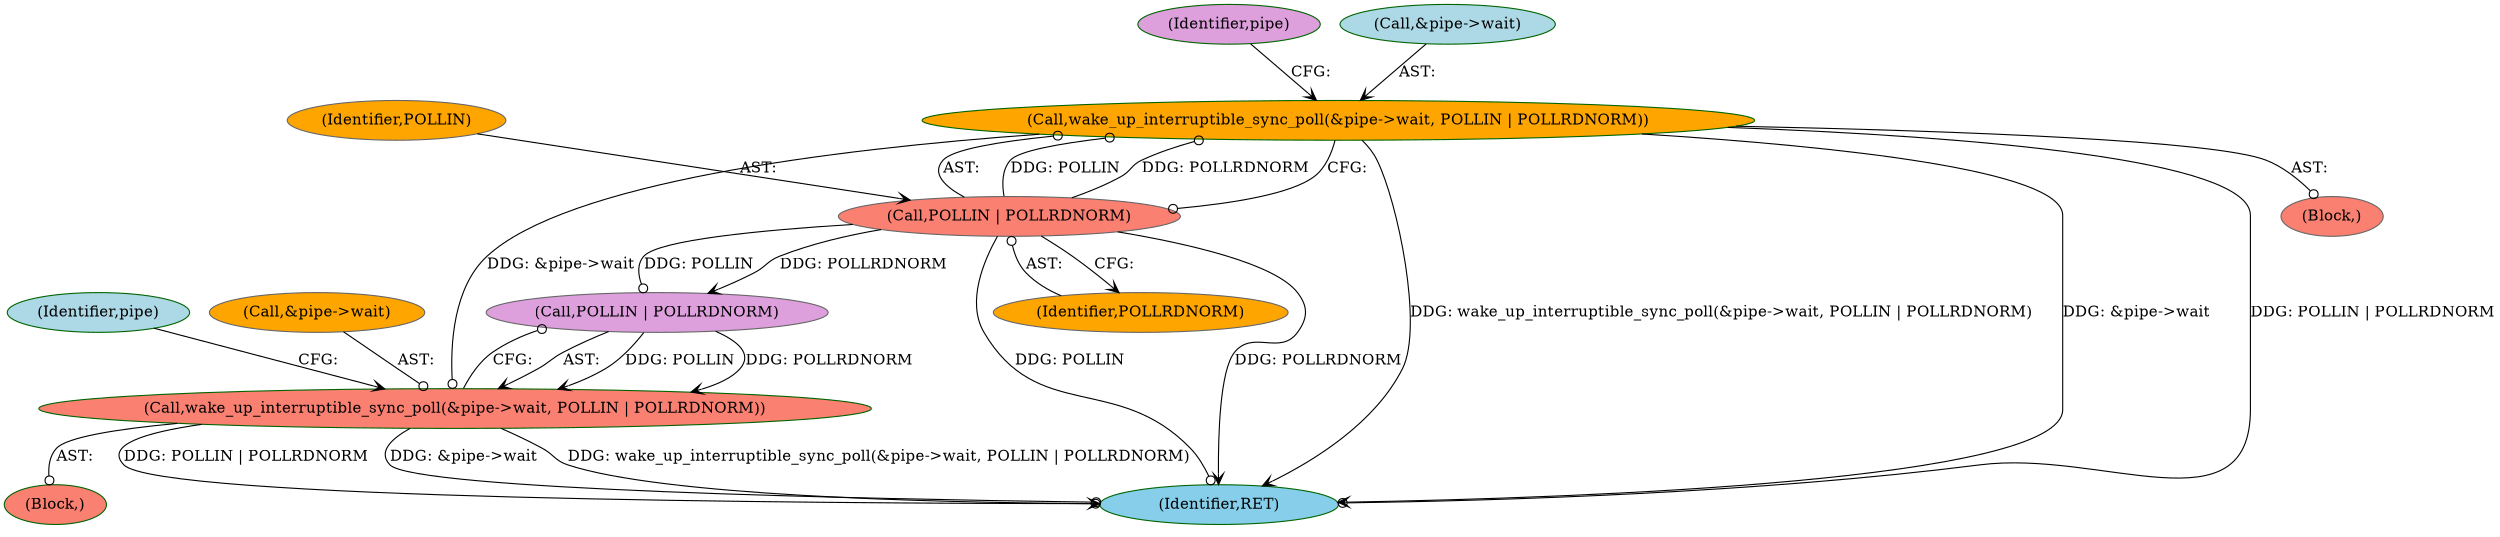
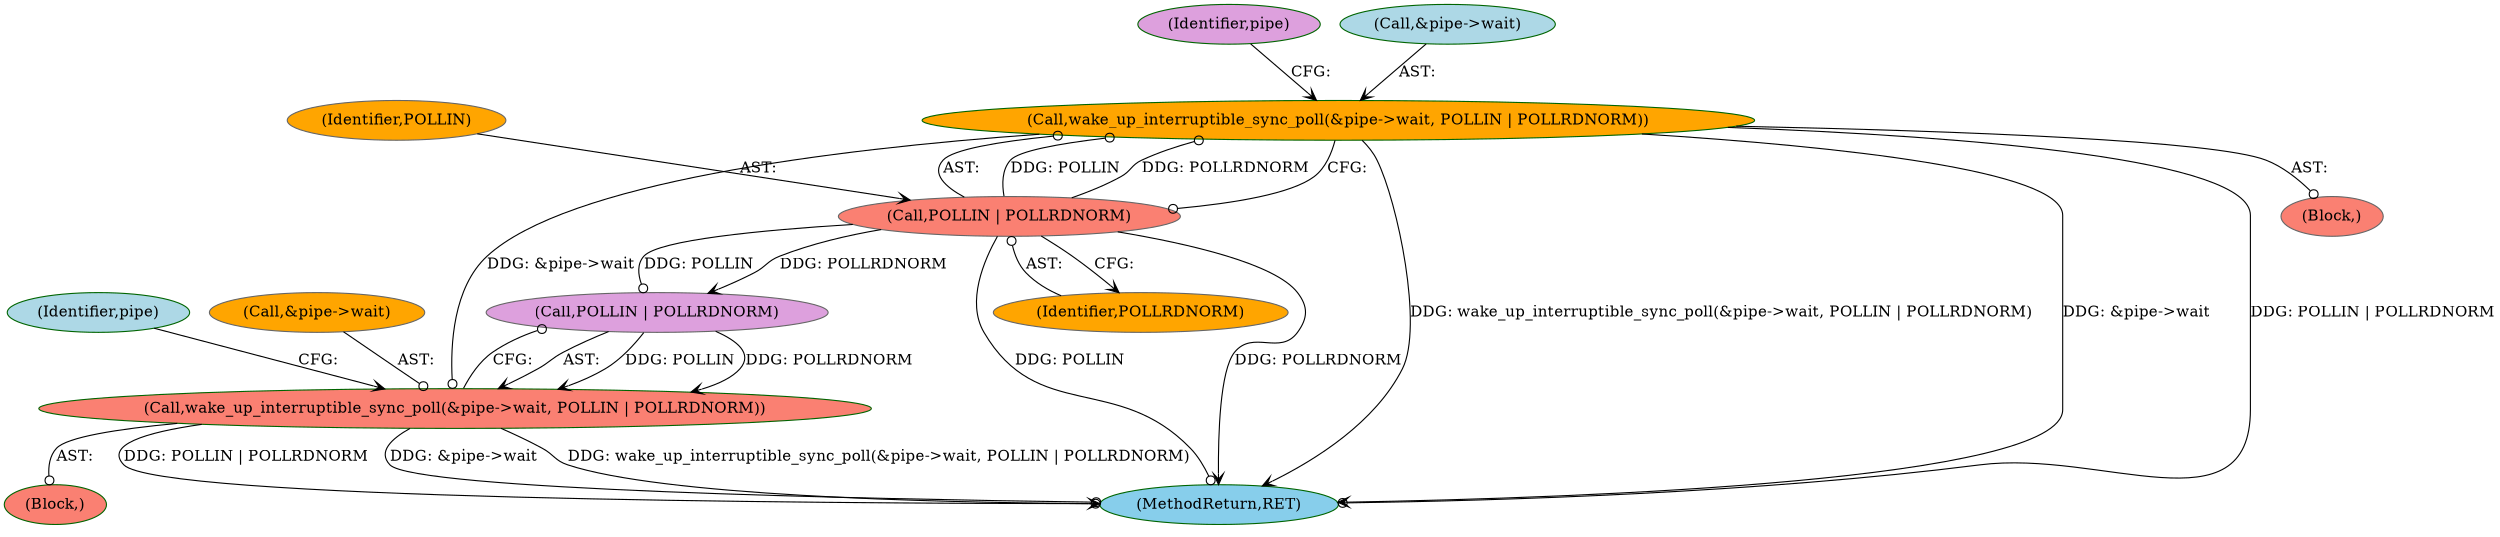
(1219, 505) -> (1219, 505)
